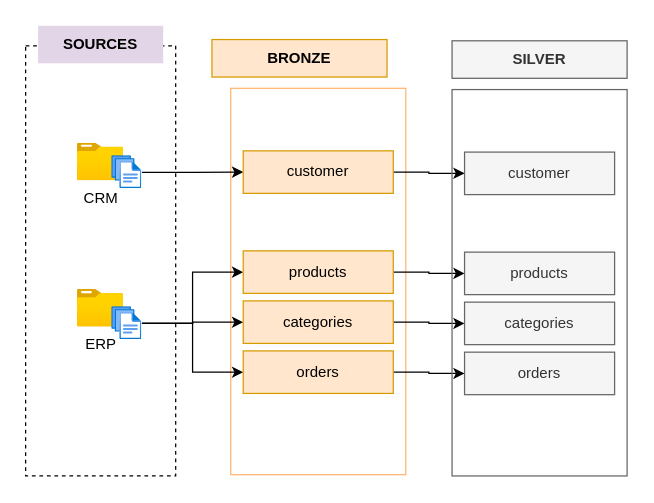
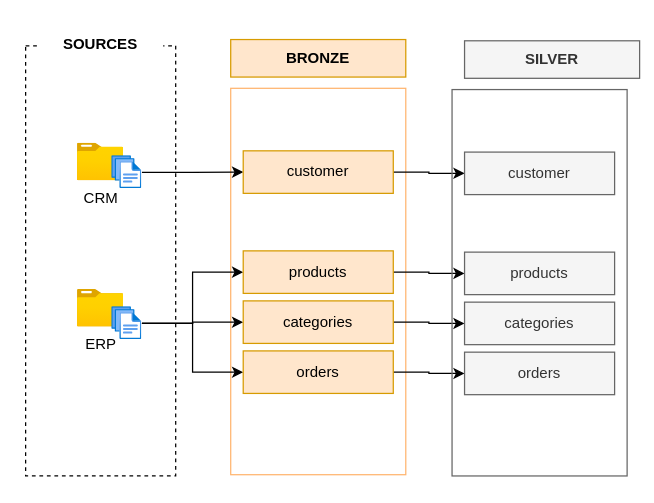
(101, 44) -> (101, 44)
(299, 58) -> (318, 58)
(539, 59) -> (552, 59)
